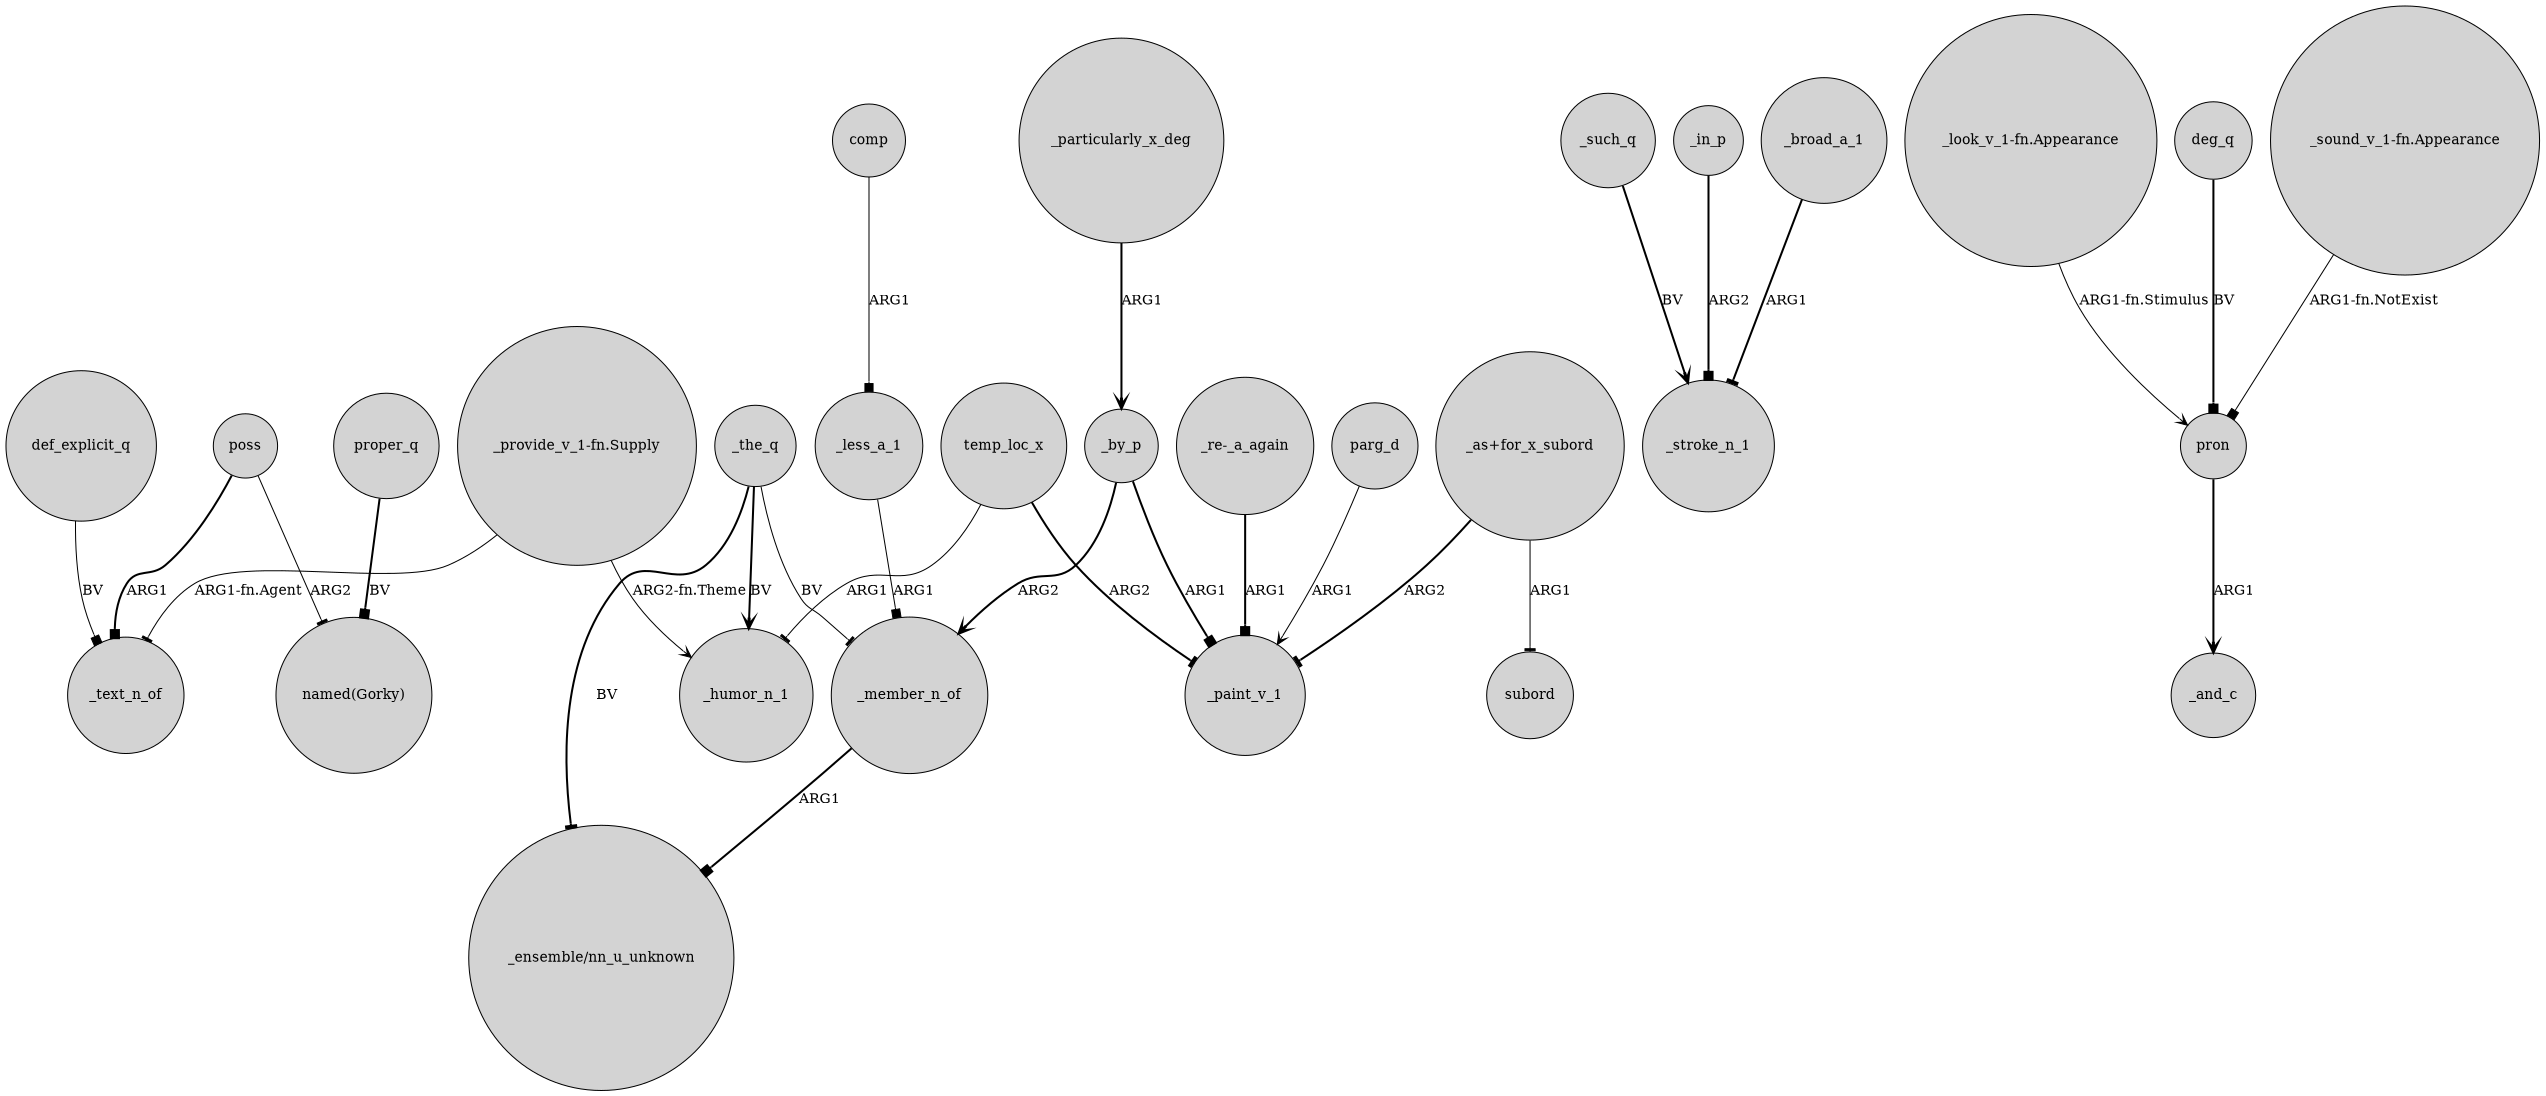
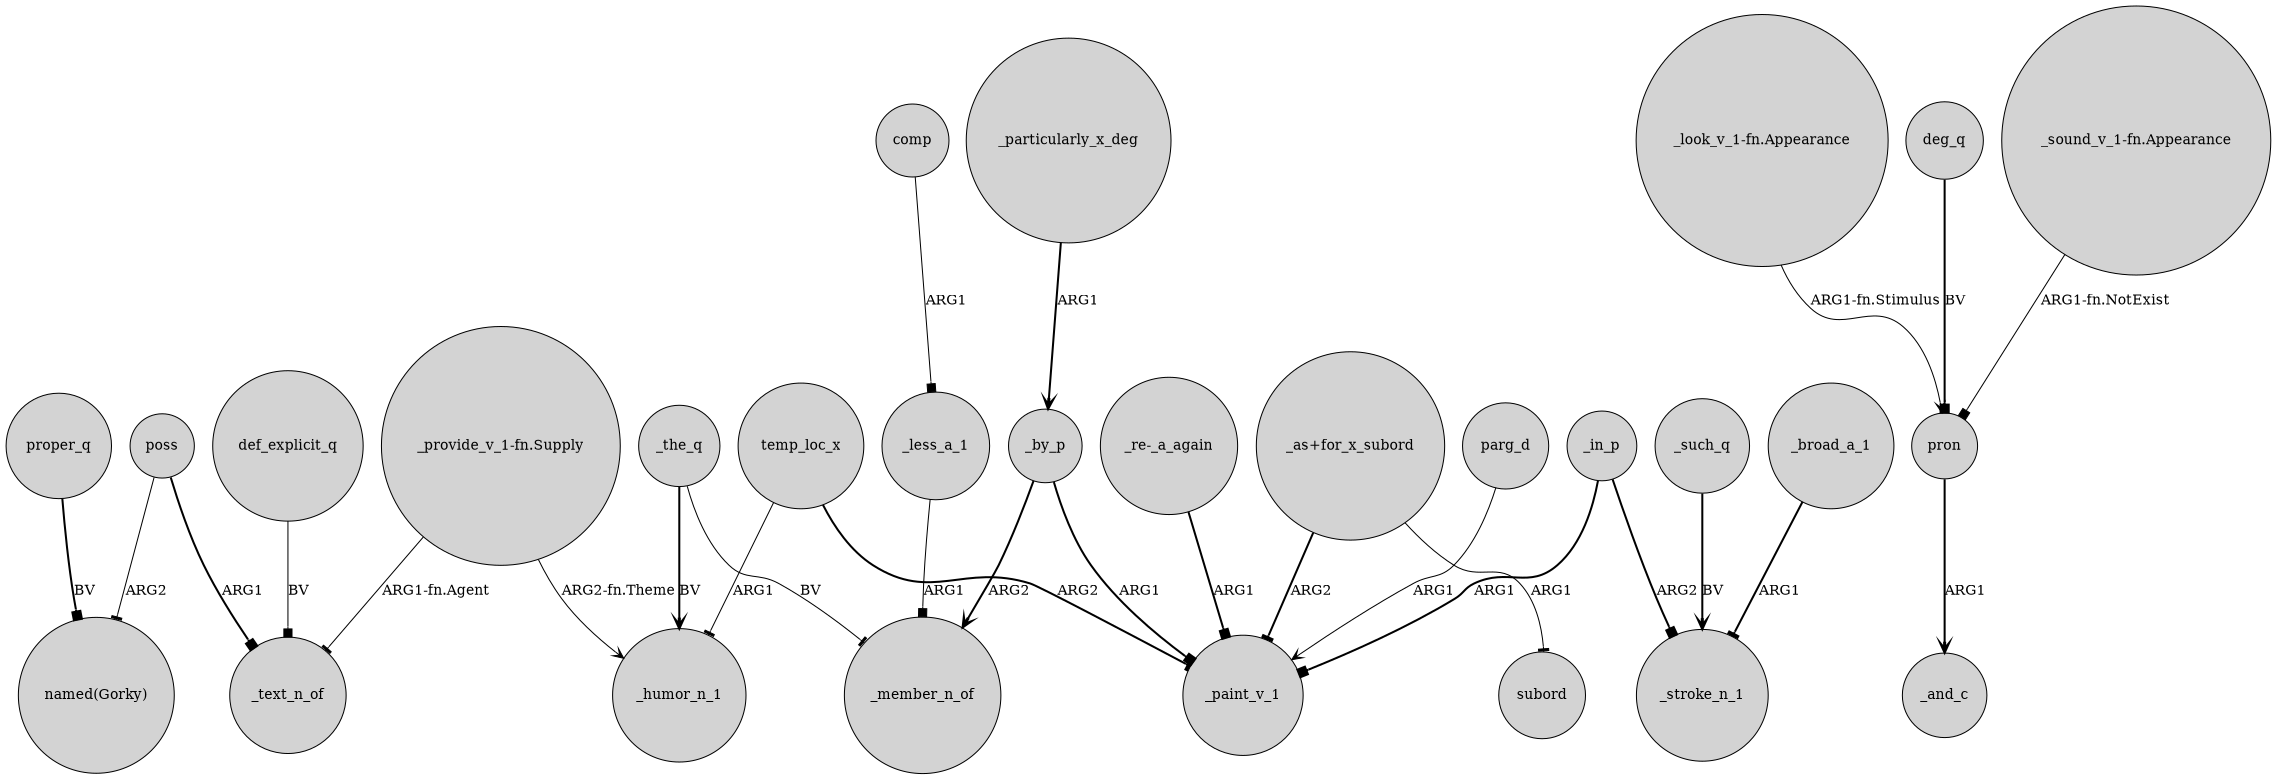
none -> (1472, 585)
(601, 958) -> none
